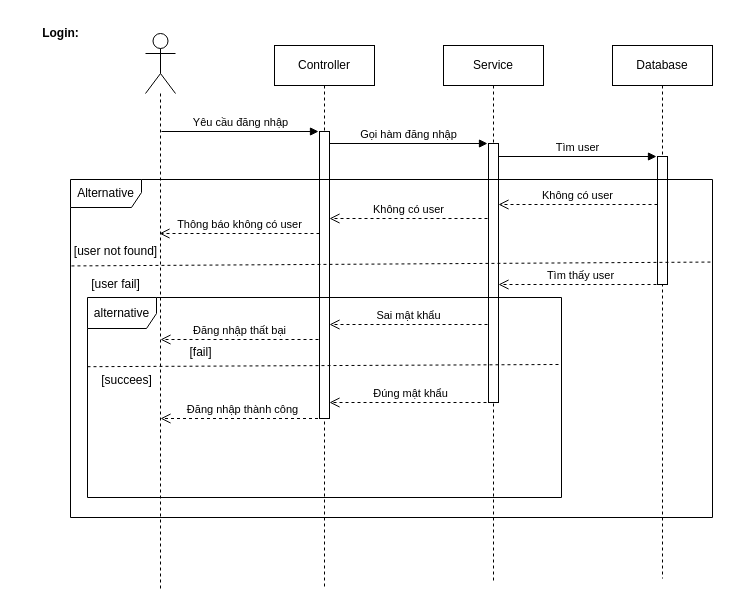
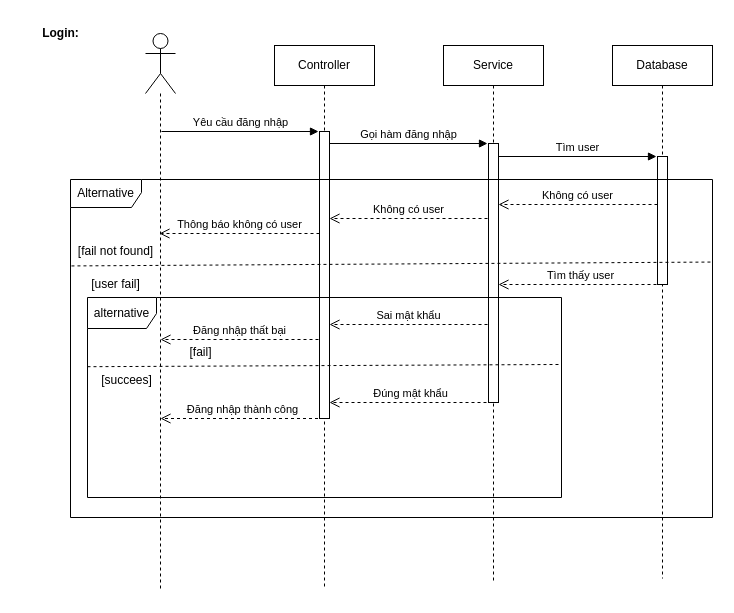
(116, 252) -> (116, 252)
